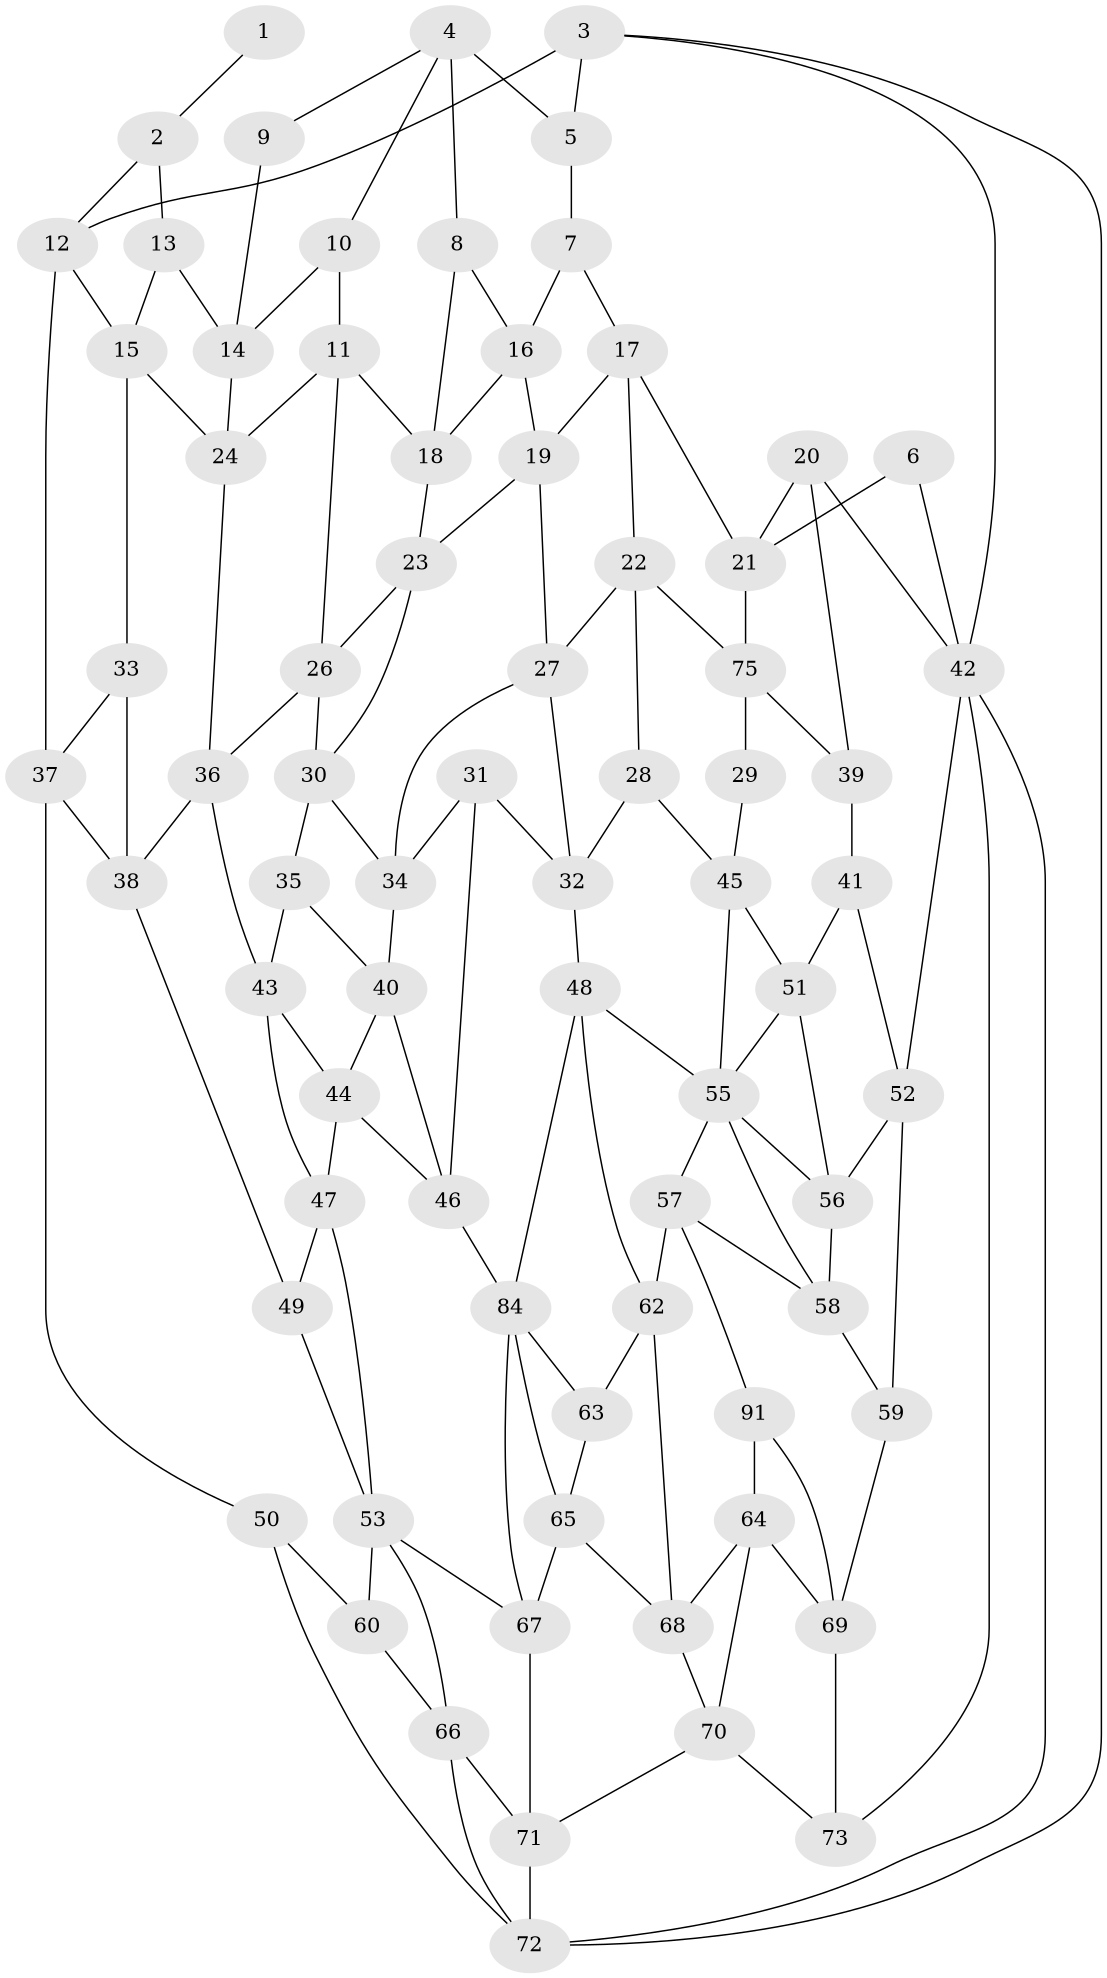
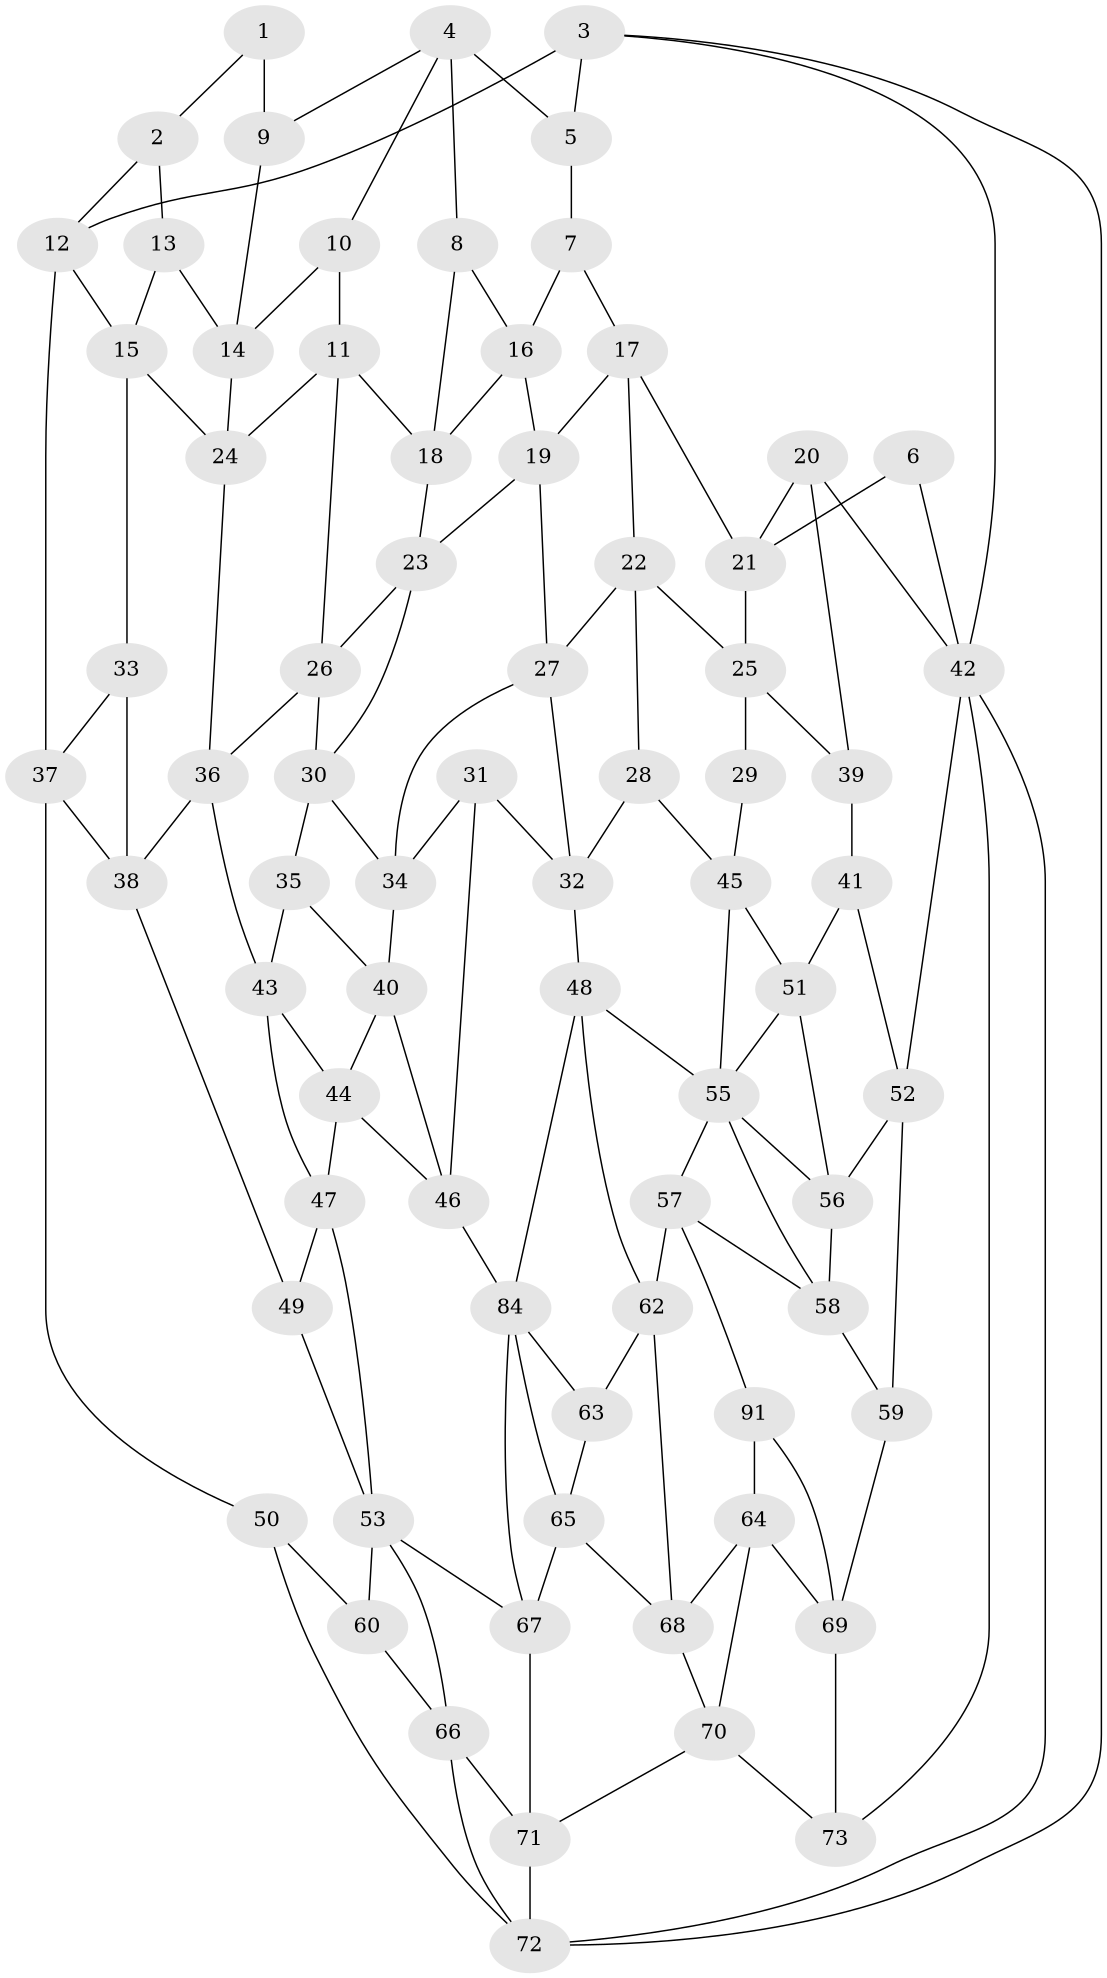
none -> (264, 86)
(746, 670) -> (746, 670)
